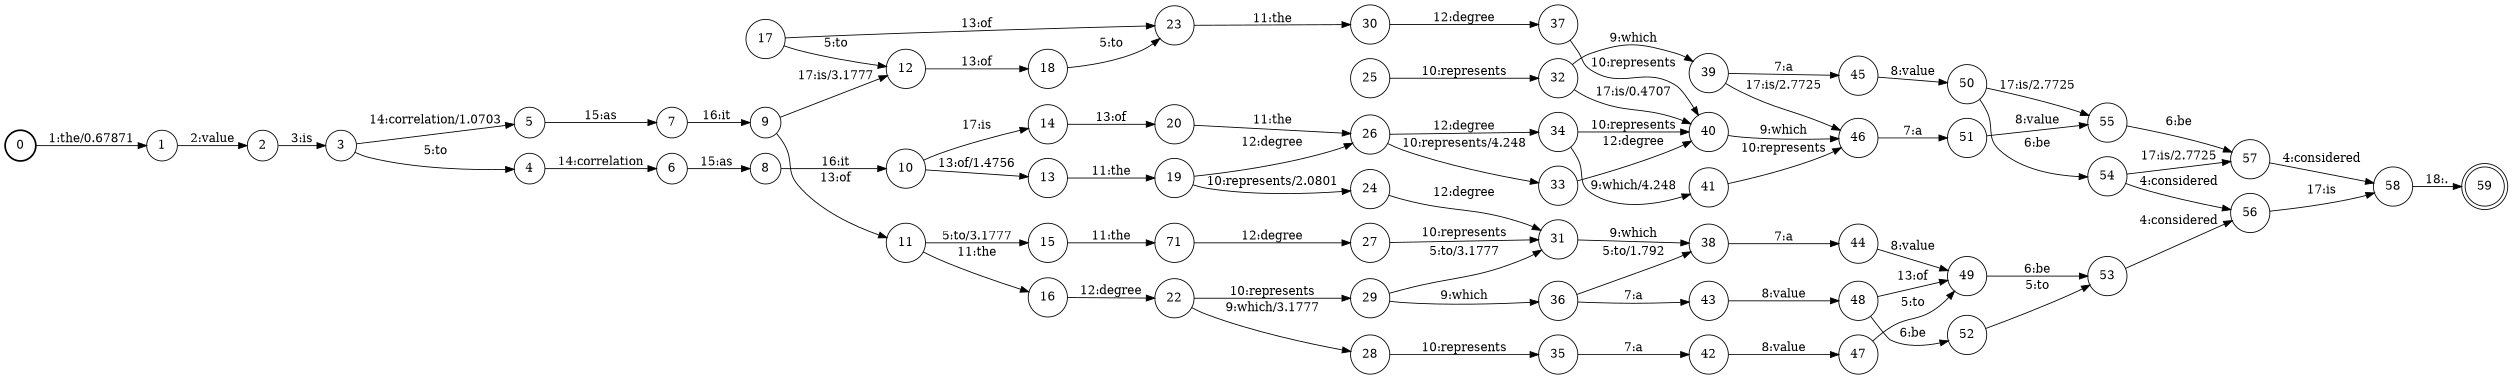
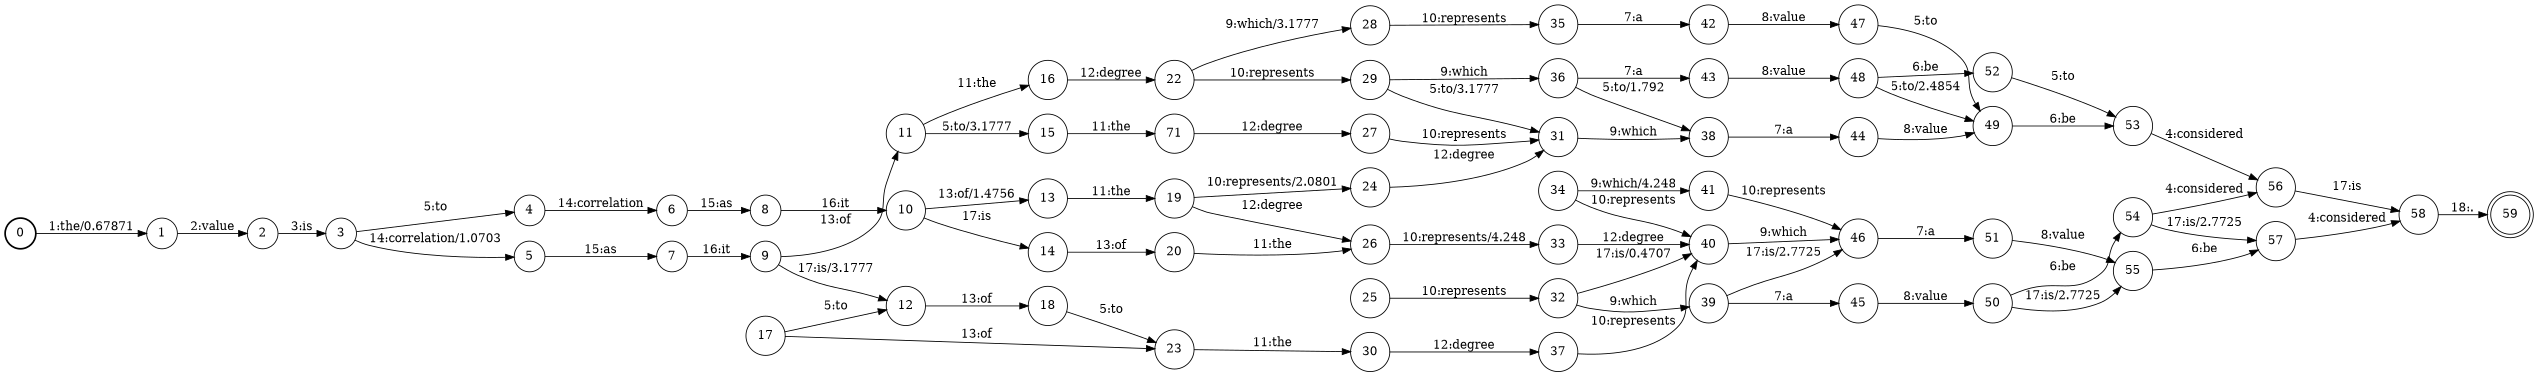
(1460, 133) -> none
(1913, 277) -> (1926, 87)
